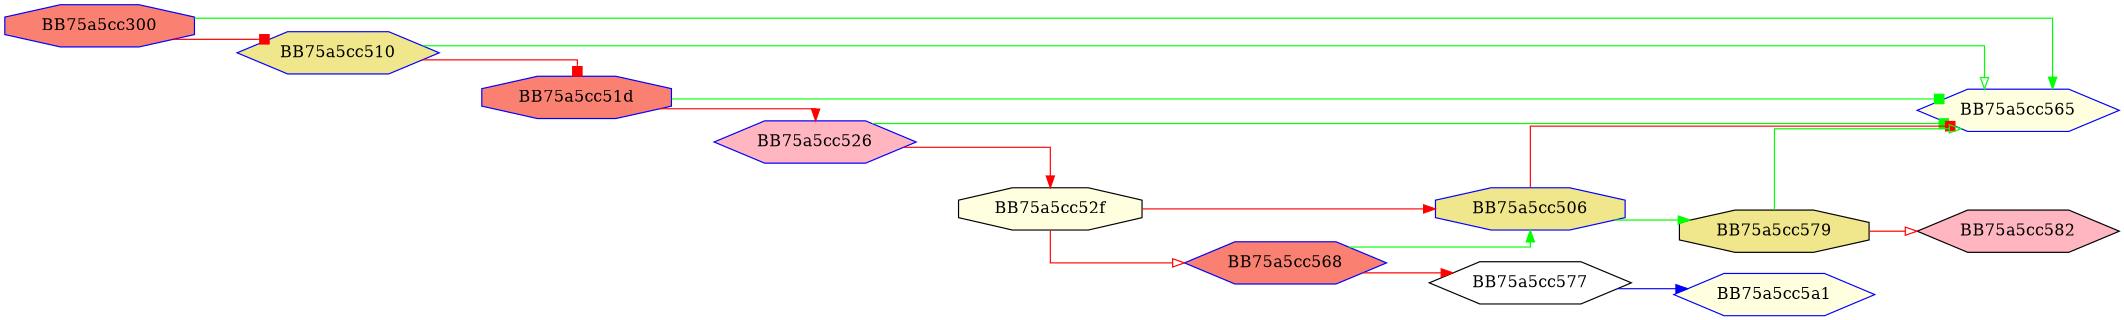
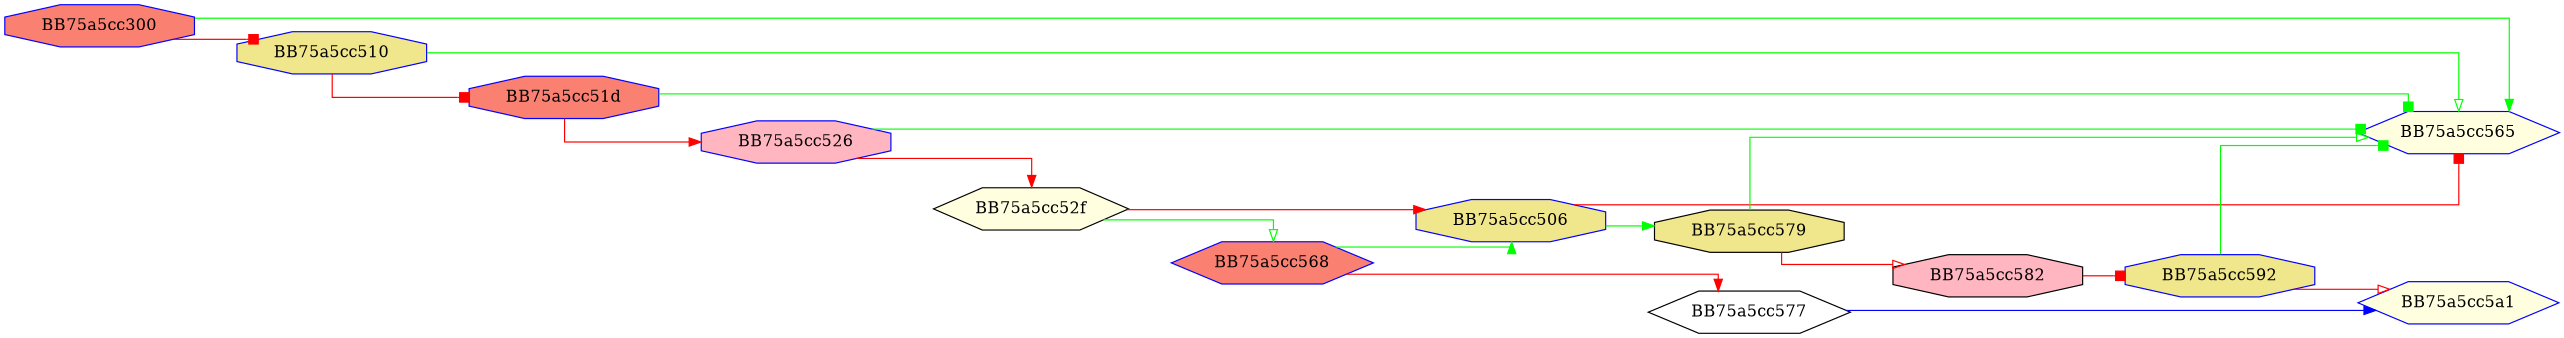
(338, 53) -> (332, 53)
(815, 142) -> (796, 142)
(1050, 209) -> (1031, 209)
(2018, 231) -> (1988, 276)
(1095, 263) -> (1193, 220)
none -> (2220, 276)
